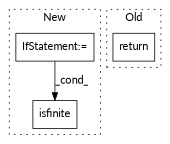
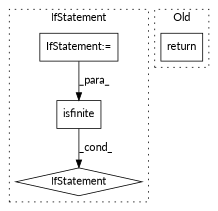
(55, 18) -> (79, 18)
(72, 81) -> (94, 81)
none -> (79, 182)
